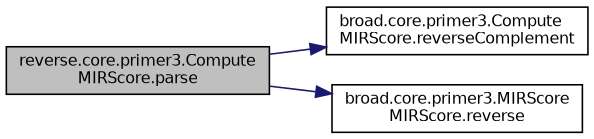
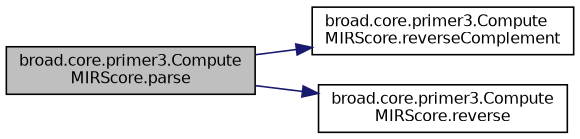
(138, 71) -> (131, 71)
(457, 109) -> (443, 109)
